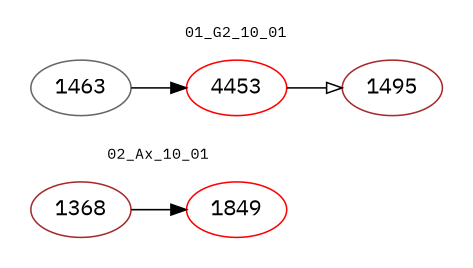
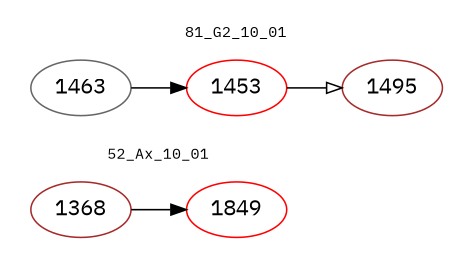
(237, 33) -> (237, 33)
(237, 88) -> (237, 88)
(159, 155) -> (159, 155)
